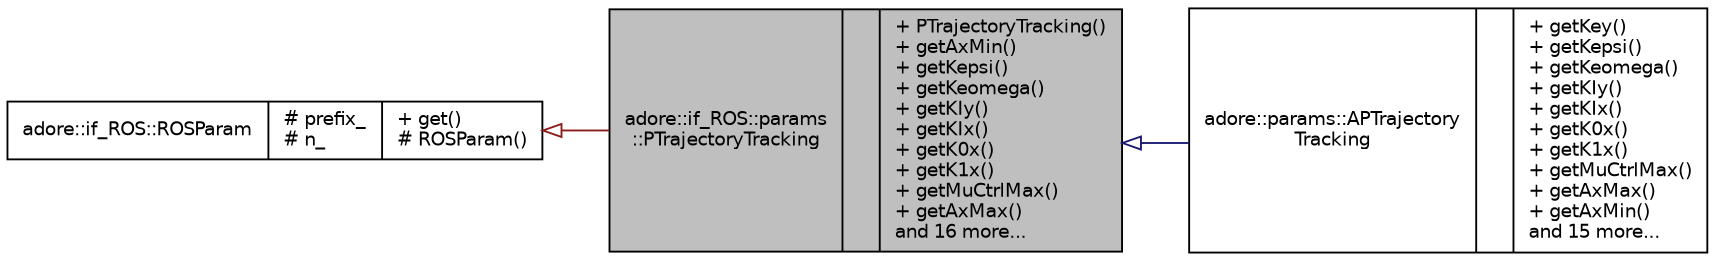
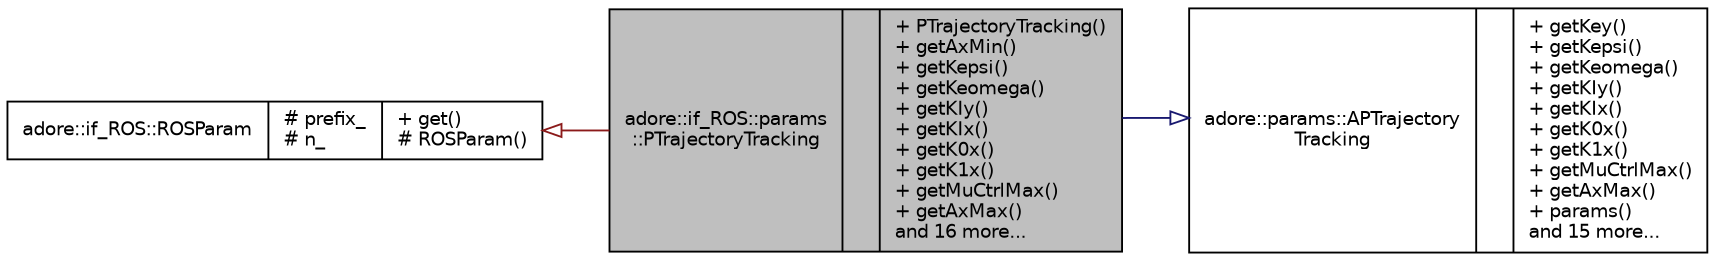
(1165, 143) -> (1146, 118)
(1590, 212) -> (1581, 212)
